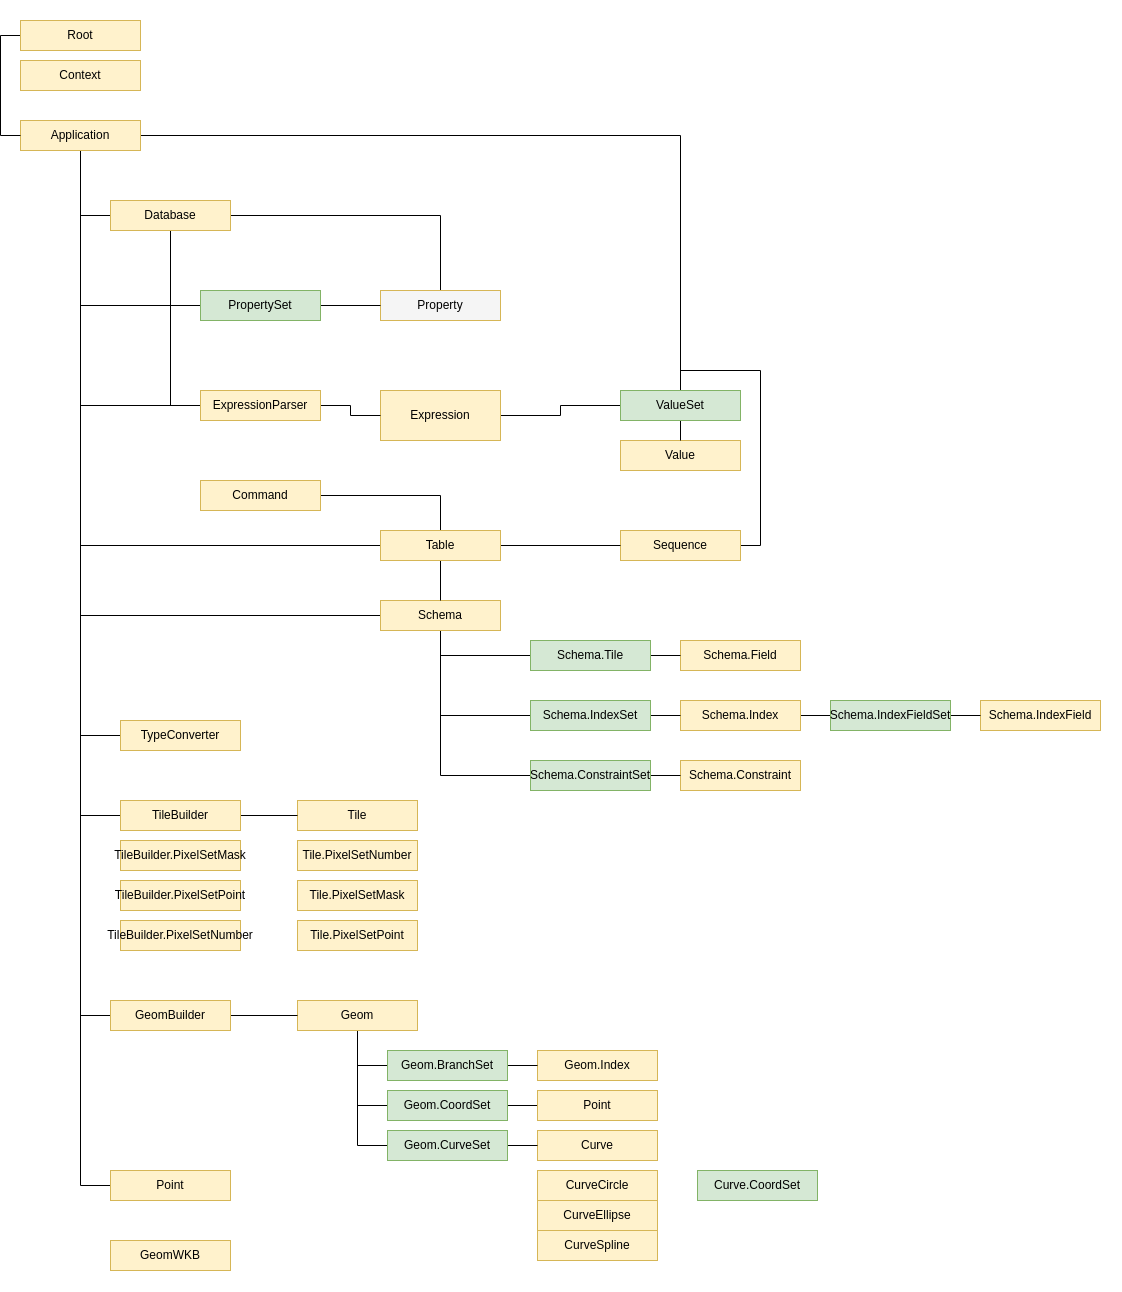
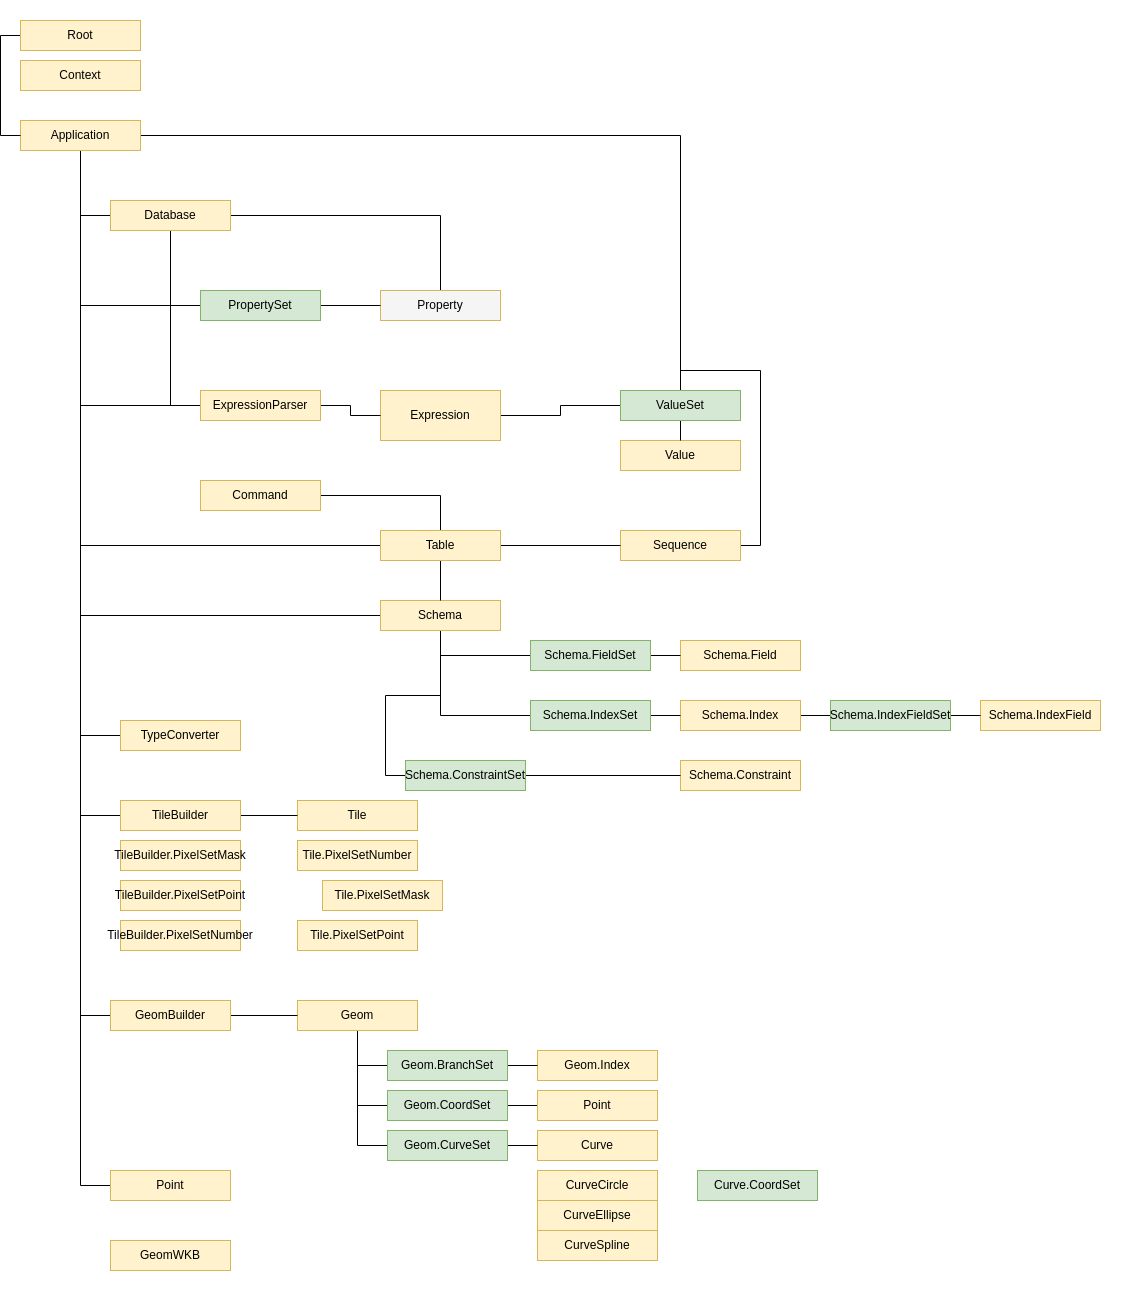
(591, 656) -> (591, 656)
(591, 776) -> (466, 776)
(358, 896) -> (383, 896)
